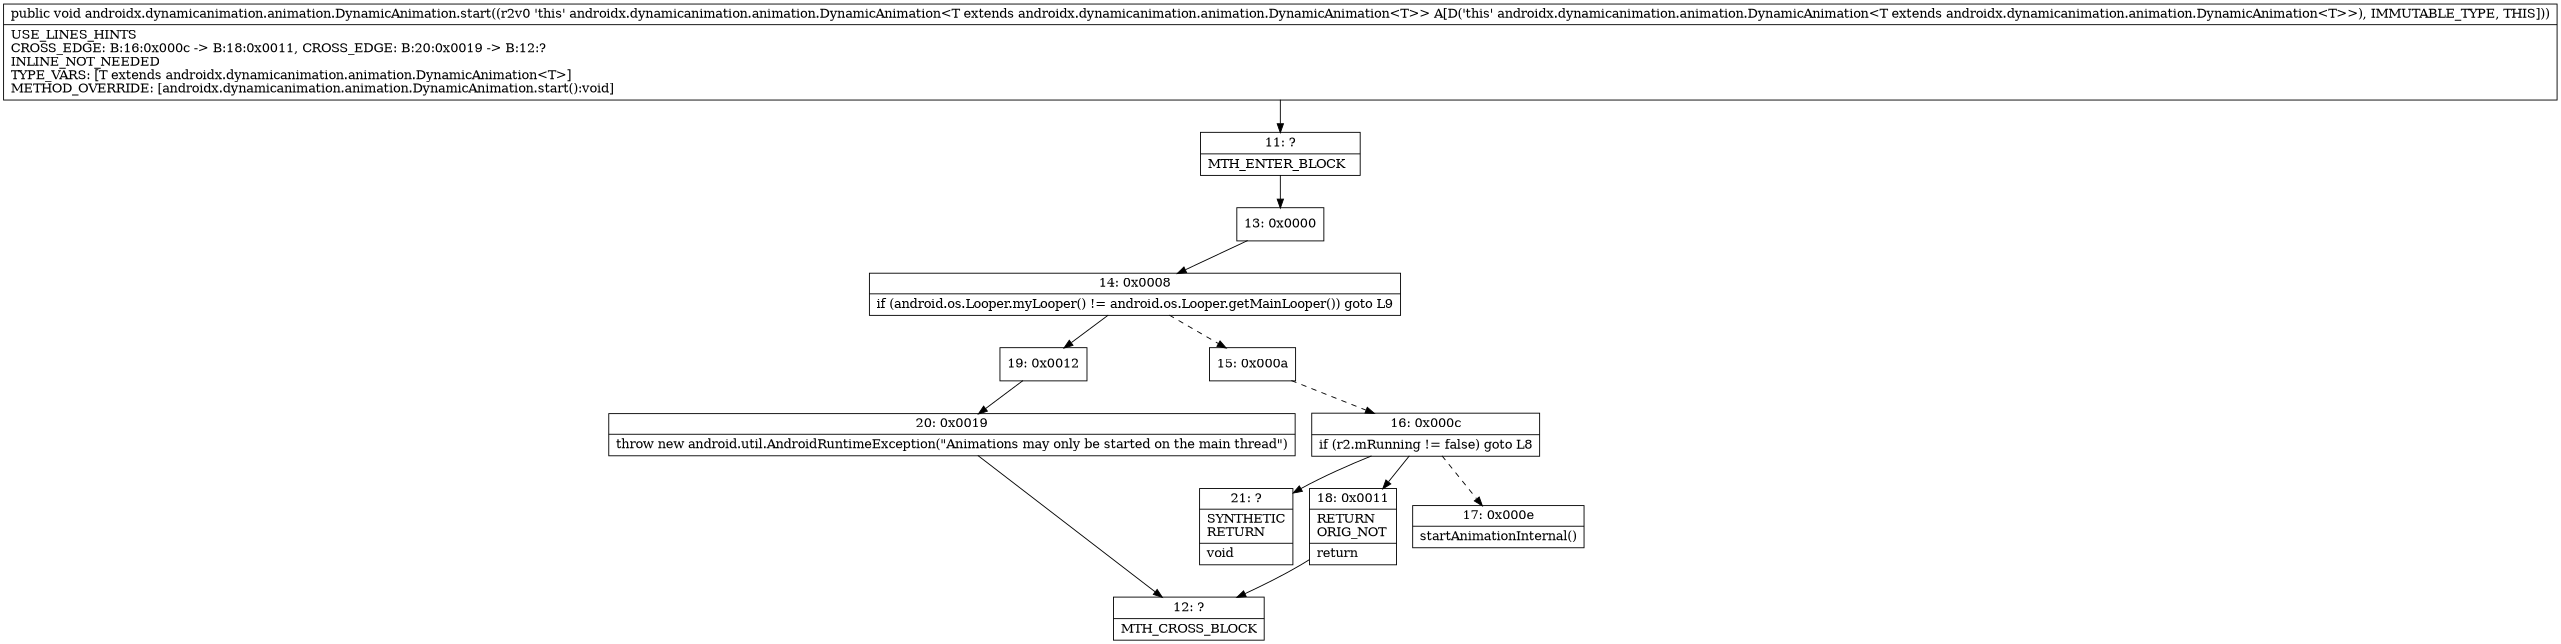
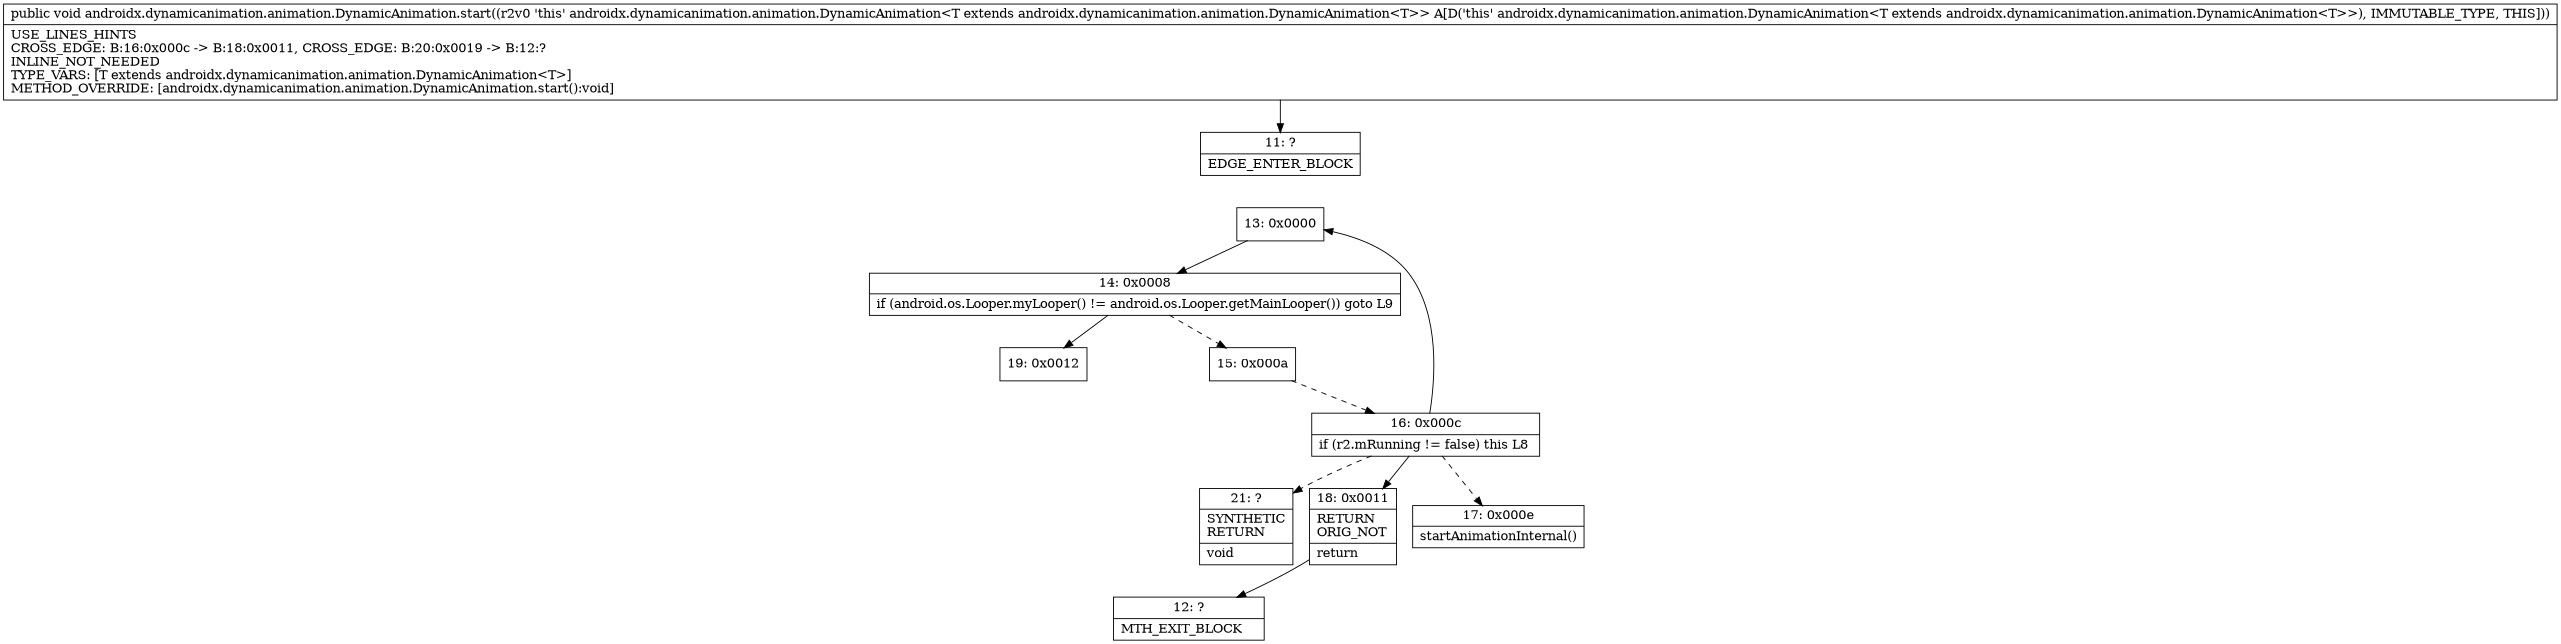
(1277, 164) -> (1280, 164)
(1280, 187) -> (1422, 298)
(952, 435) -> none
(1426, 445) -> (1424, 445)
(1336, 471) -> (1336, 471)
(1189, 629) -> (1182, 629)
